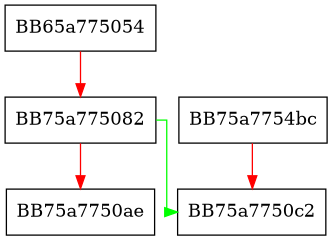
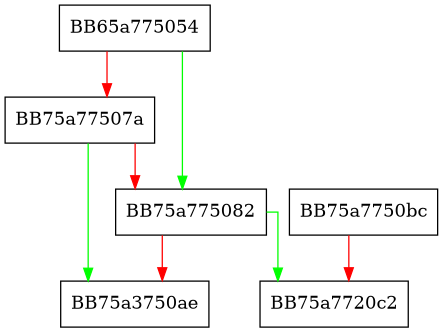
(80, 68) -> (182, 114)
none -> (80, 120)
(253, 120) -> (364, 212)
(80, 212) -> (135, 304)
(252, 212) -> (334, 304)
